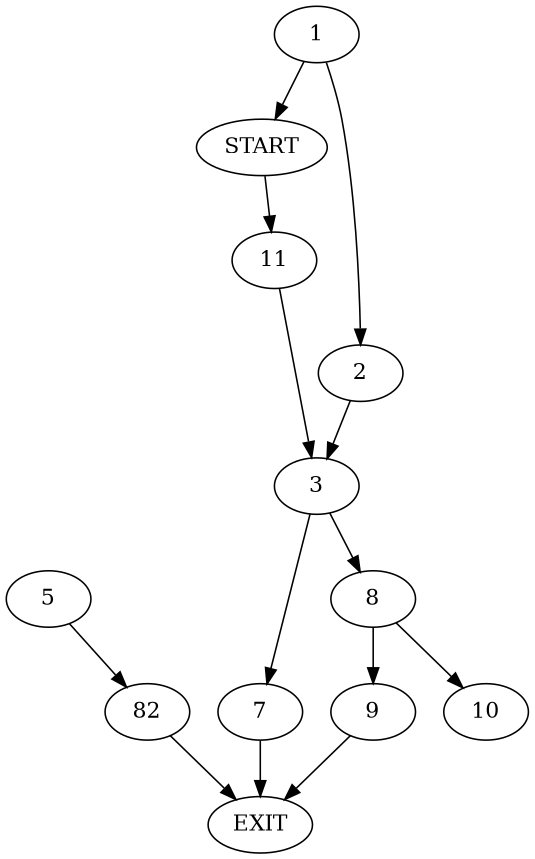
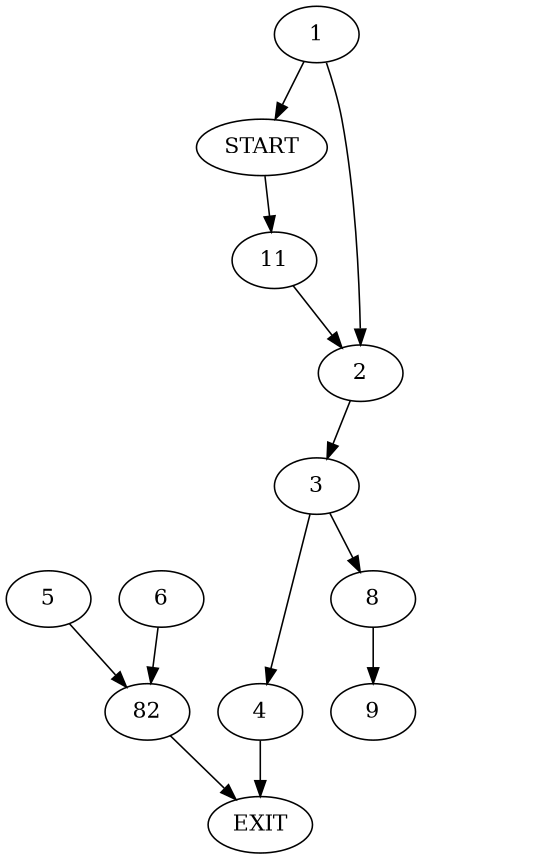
(294, 365) -> (313, 311)
none -> (162, 599)
(260, 712) -> (260, 712)
(486, 712) -> none
(323, 762) -> none
